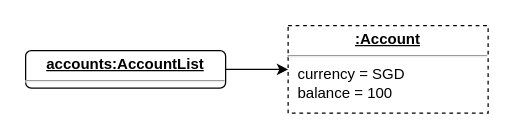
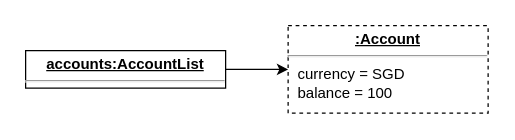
(126, 69) -> (126, 69)
